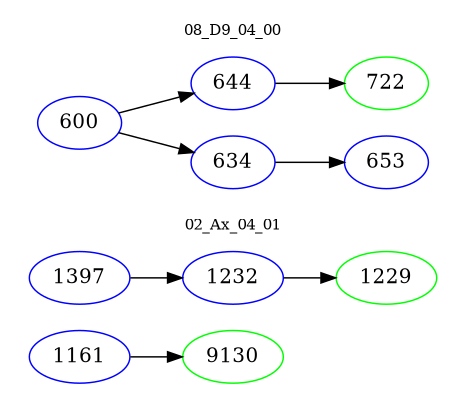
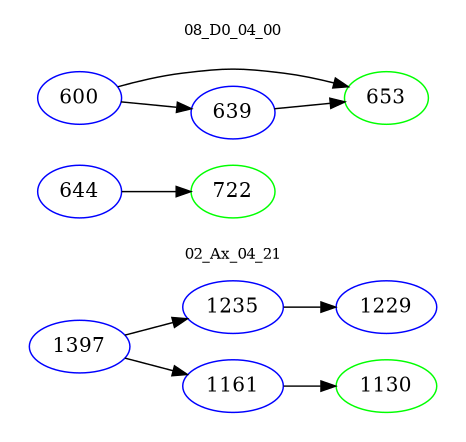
(233, 31) -> (233, 31)
(149, 105) -> (226, 69)
(233, 162) -> (233, 113)
(386, 162) -> (386, 98)
(233, 226) -> (233, 255)
(233, 278) -> (233, 307)
(386, 278) -> (386, 307)
(233, 357) -> (386, 386)
none -> (149, 364)
